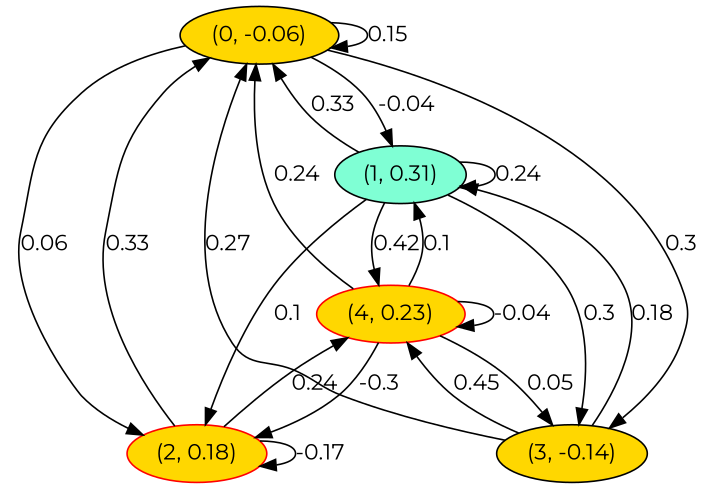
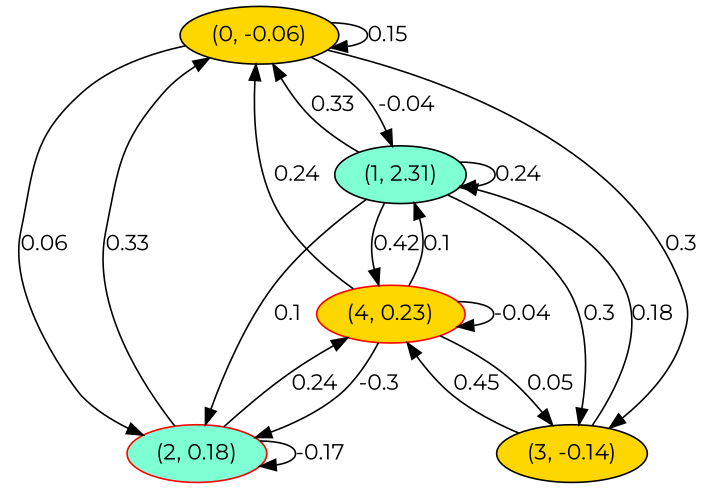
(400, 175) -> (400, 175)
(250, 359) -> none
(197, 454) -> (197, 454)
